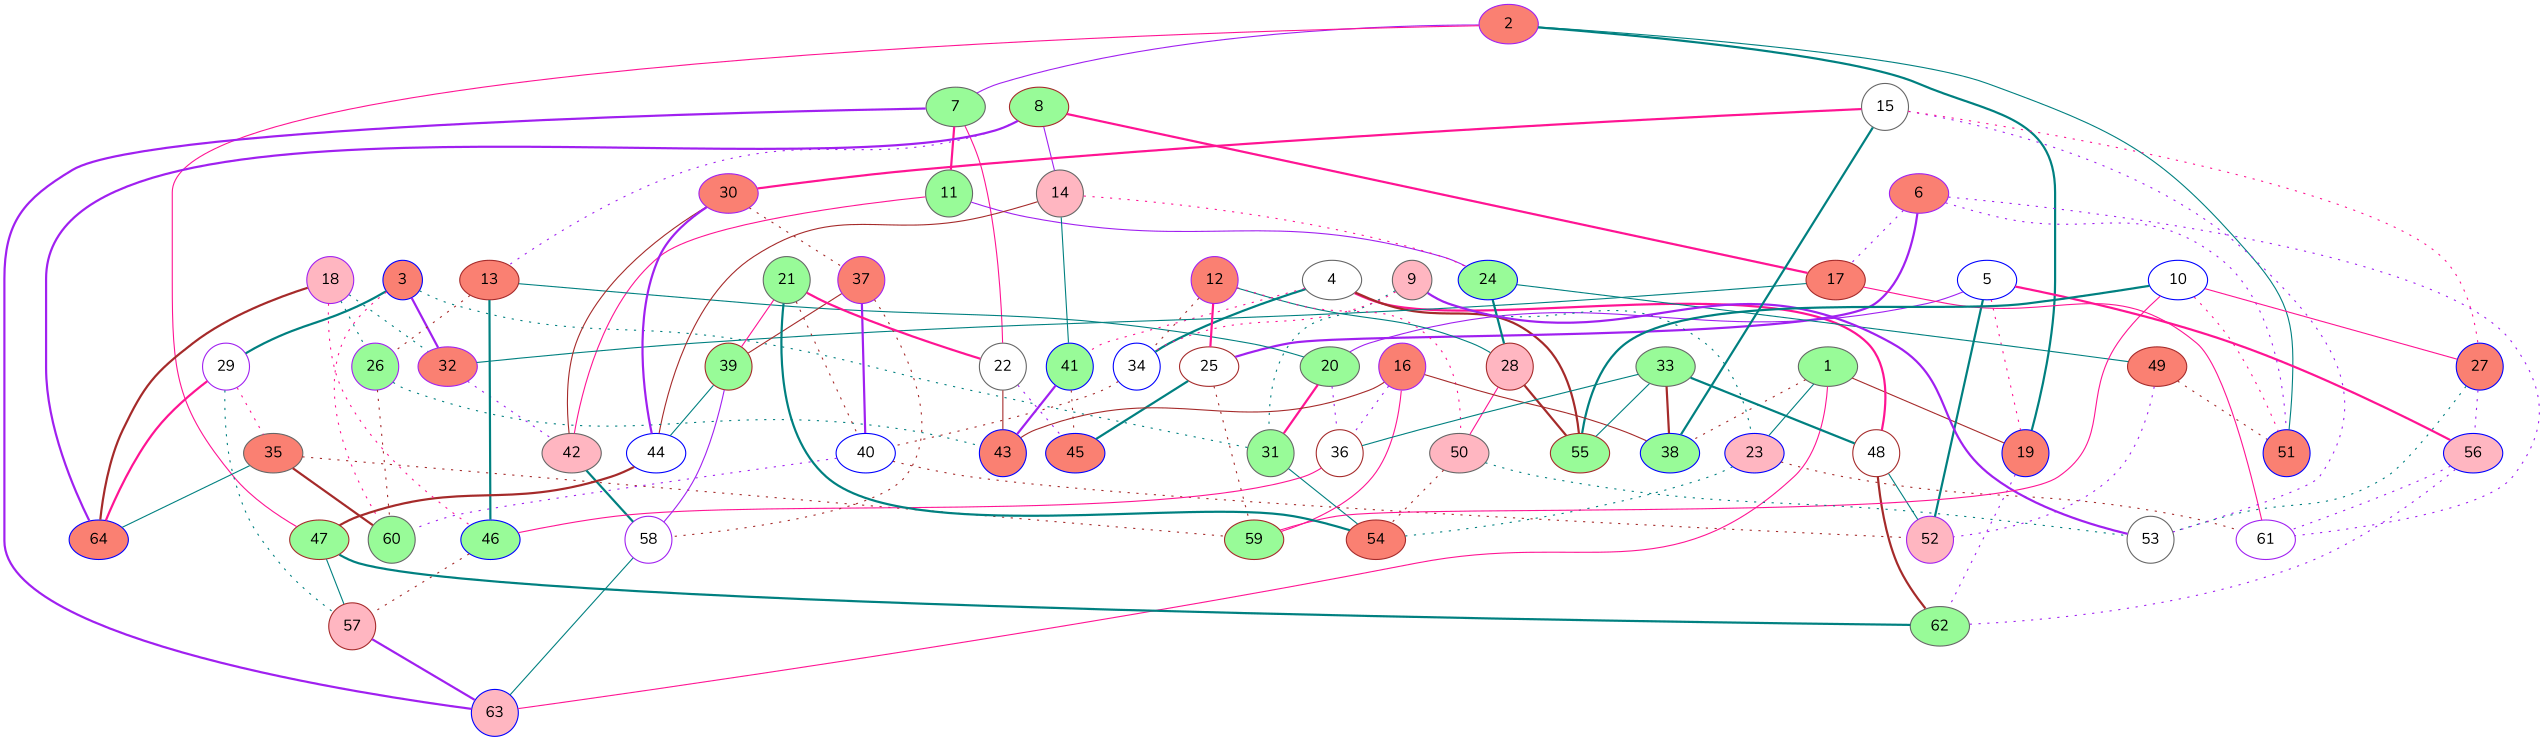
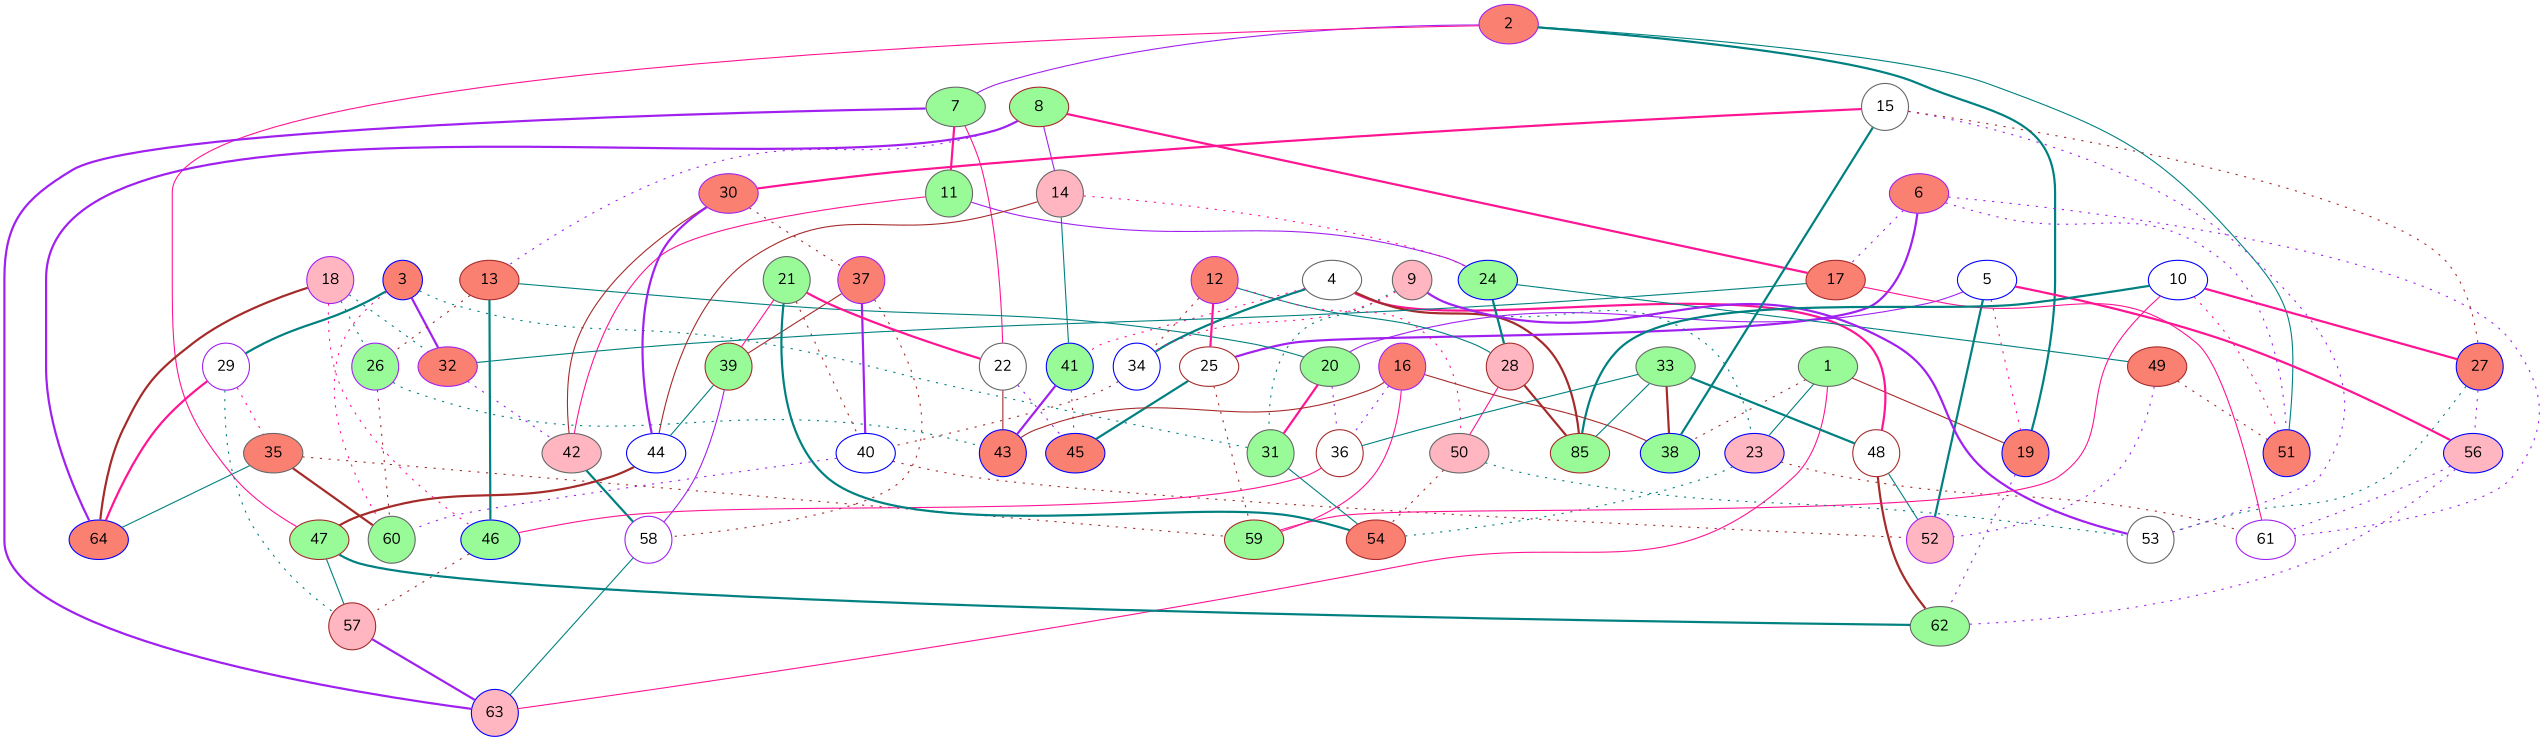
(2228, 173) -> (2228, 173)
(2331, 324) -> (2331, 324)
(1580, 453) -> (1580, 453)
